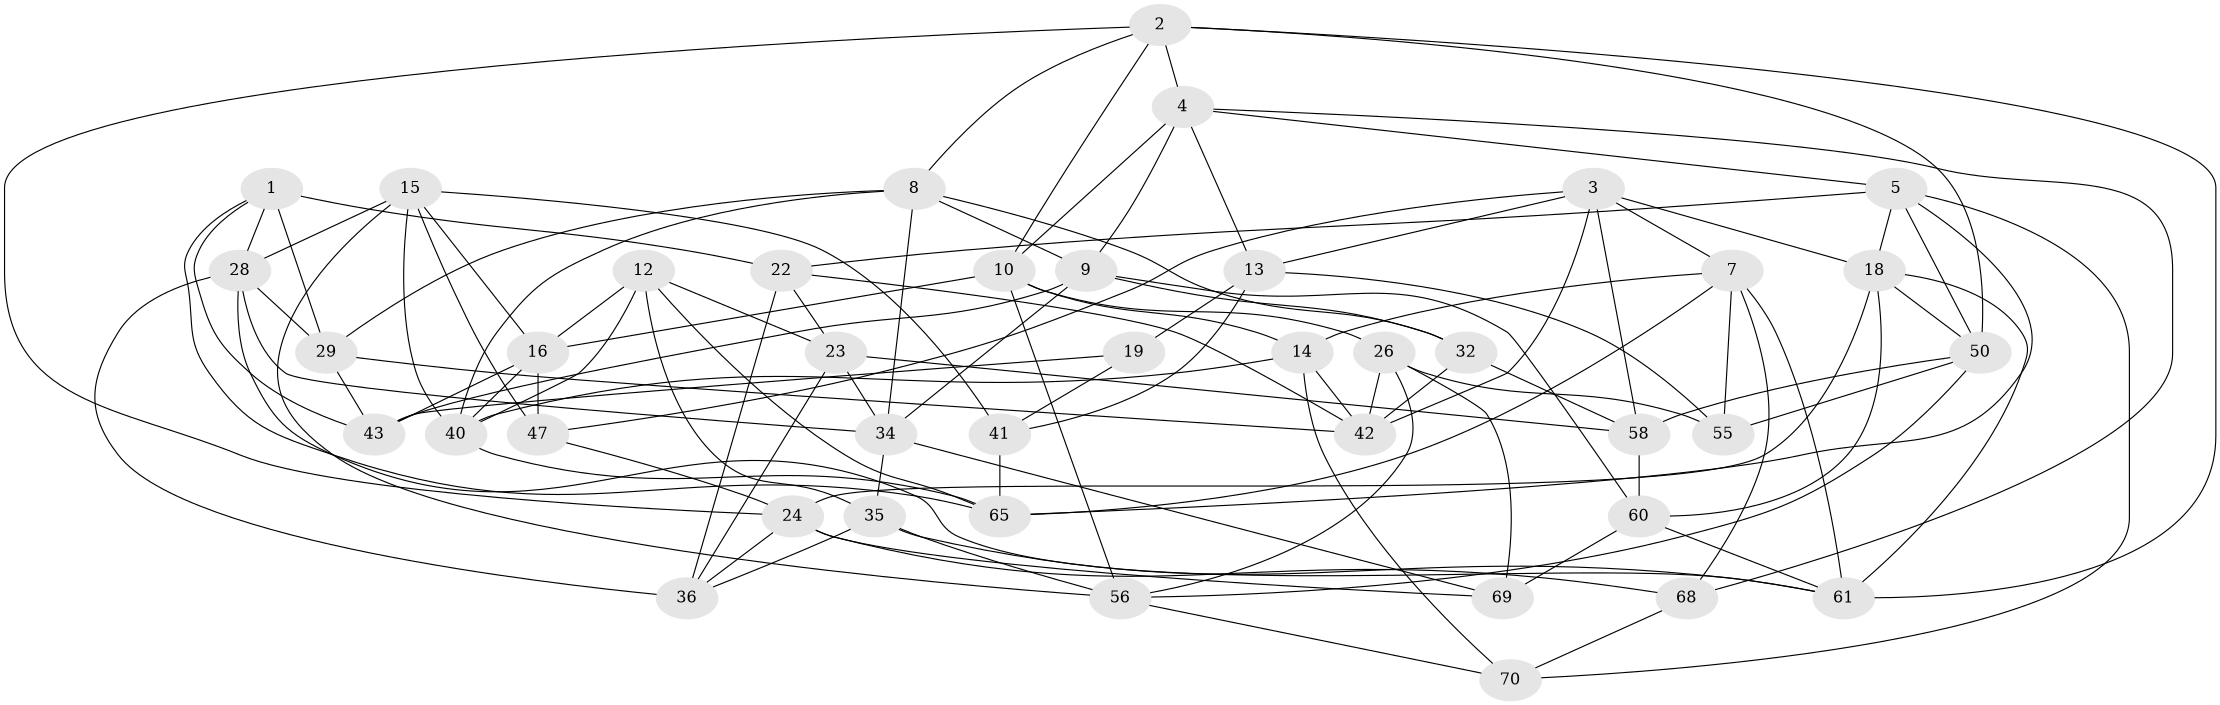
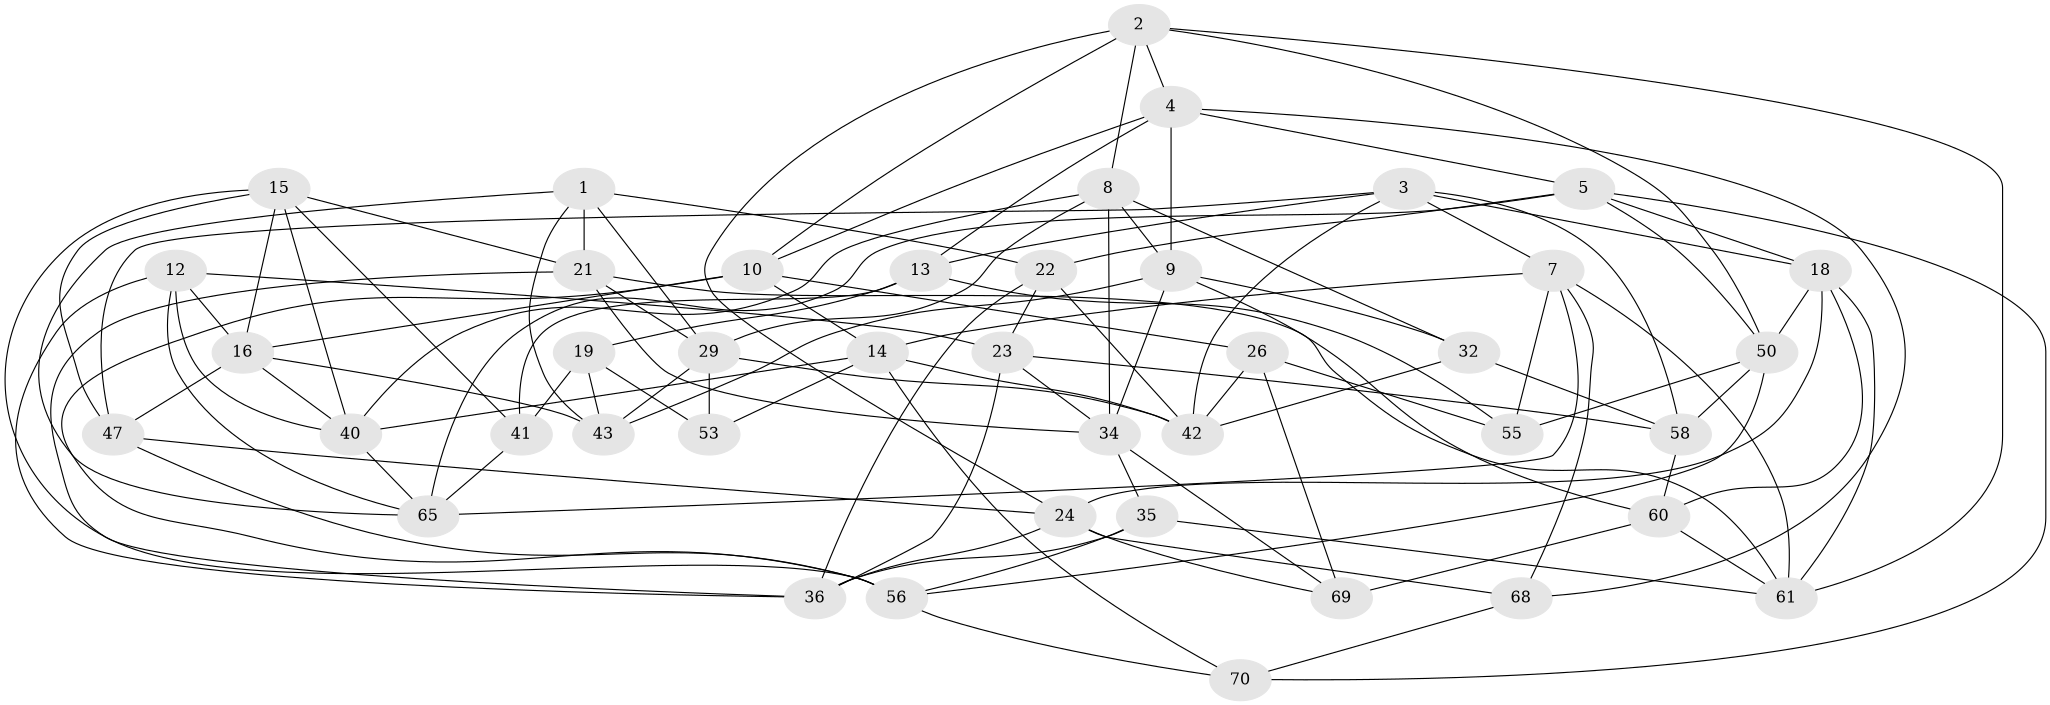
(240, 271) -> (584, 271)
none -> (709, 435)
(703, 442) -> (334, 580)
(1330, 527) -> (499, 553)
